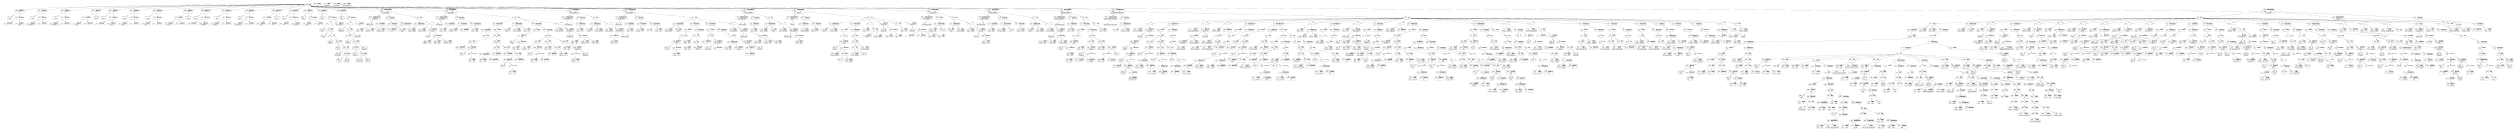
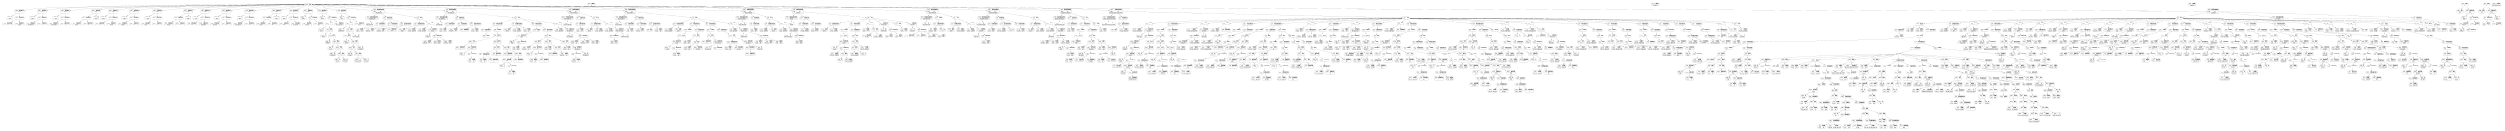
(927, 25) -> (926, 25)
(2154, 36) -> none
